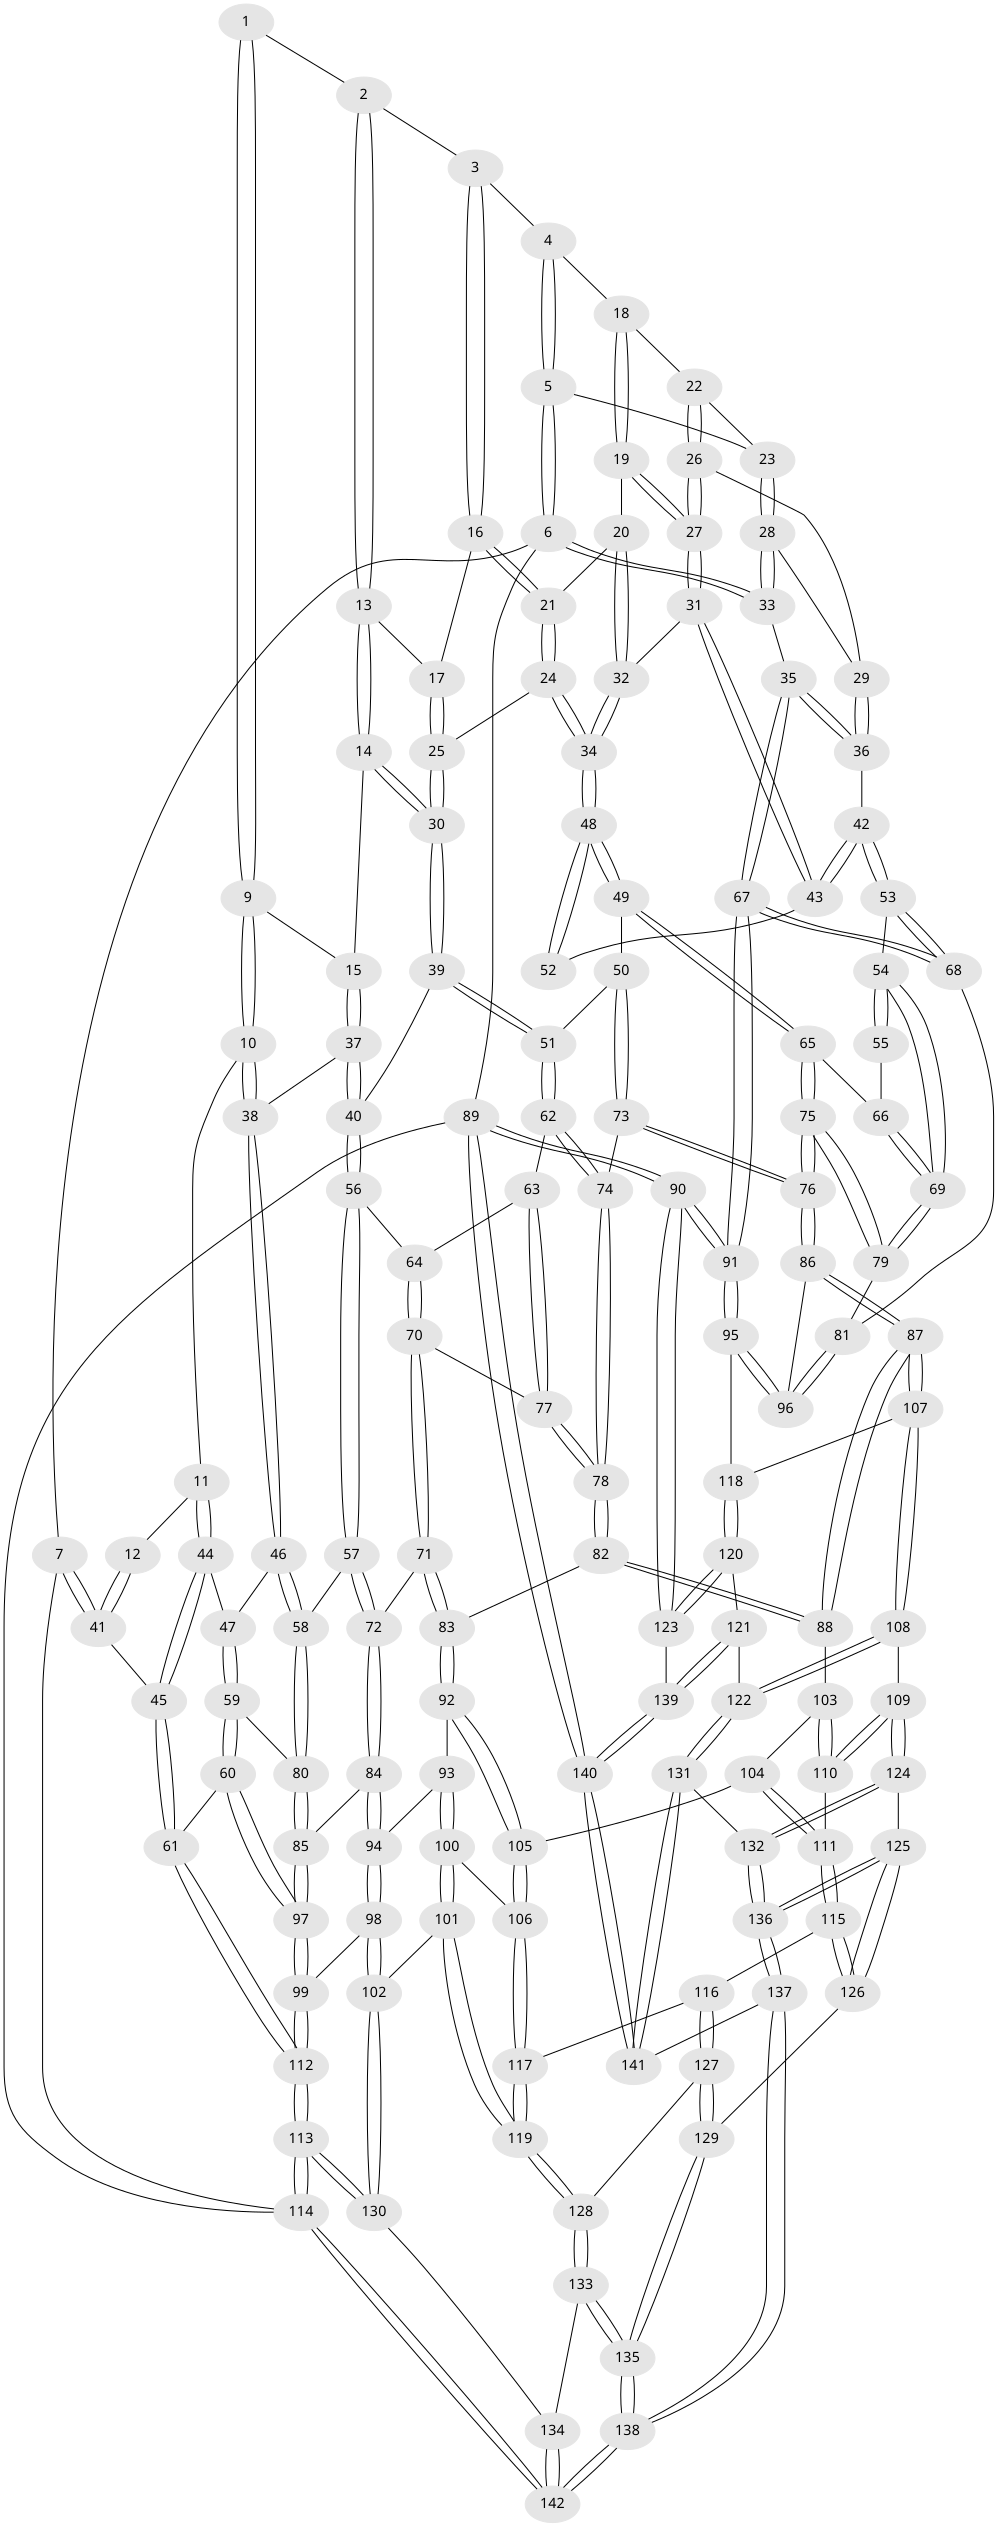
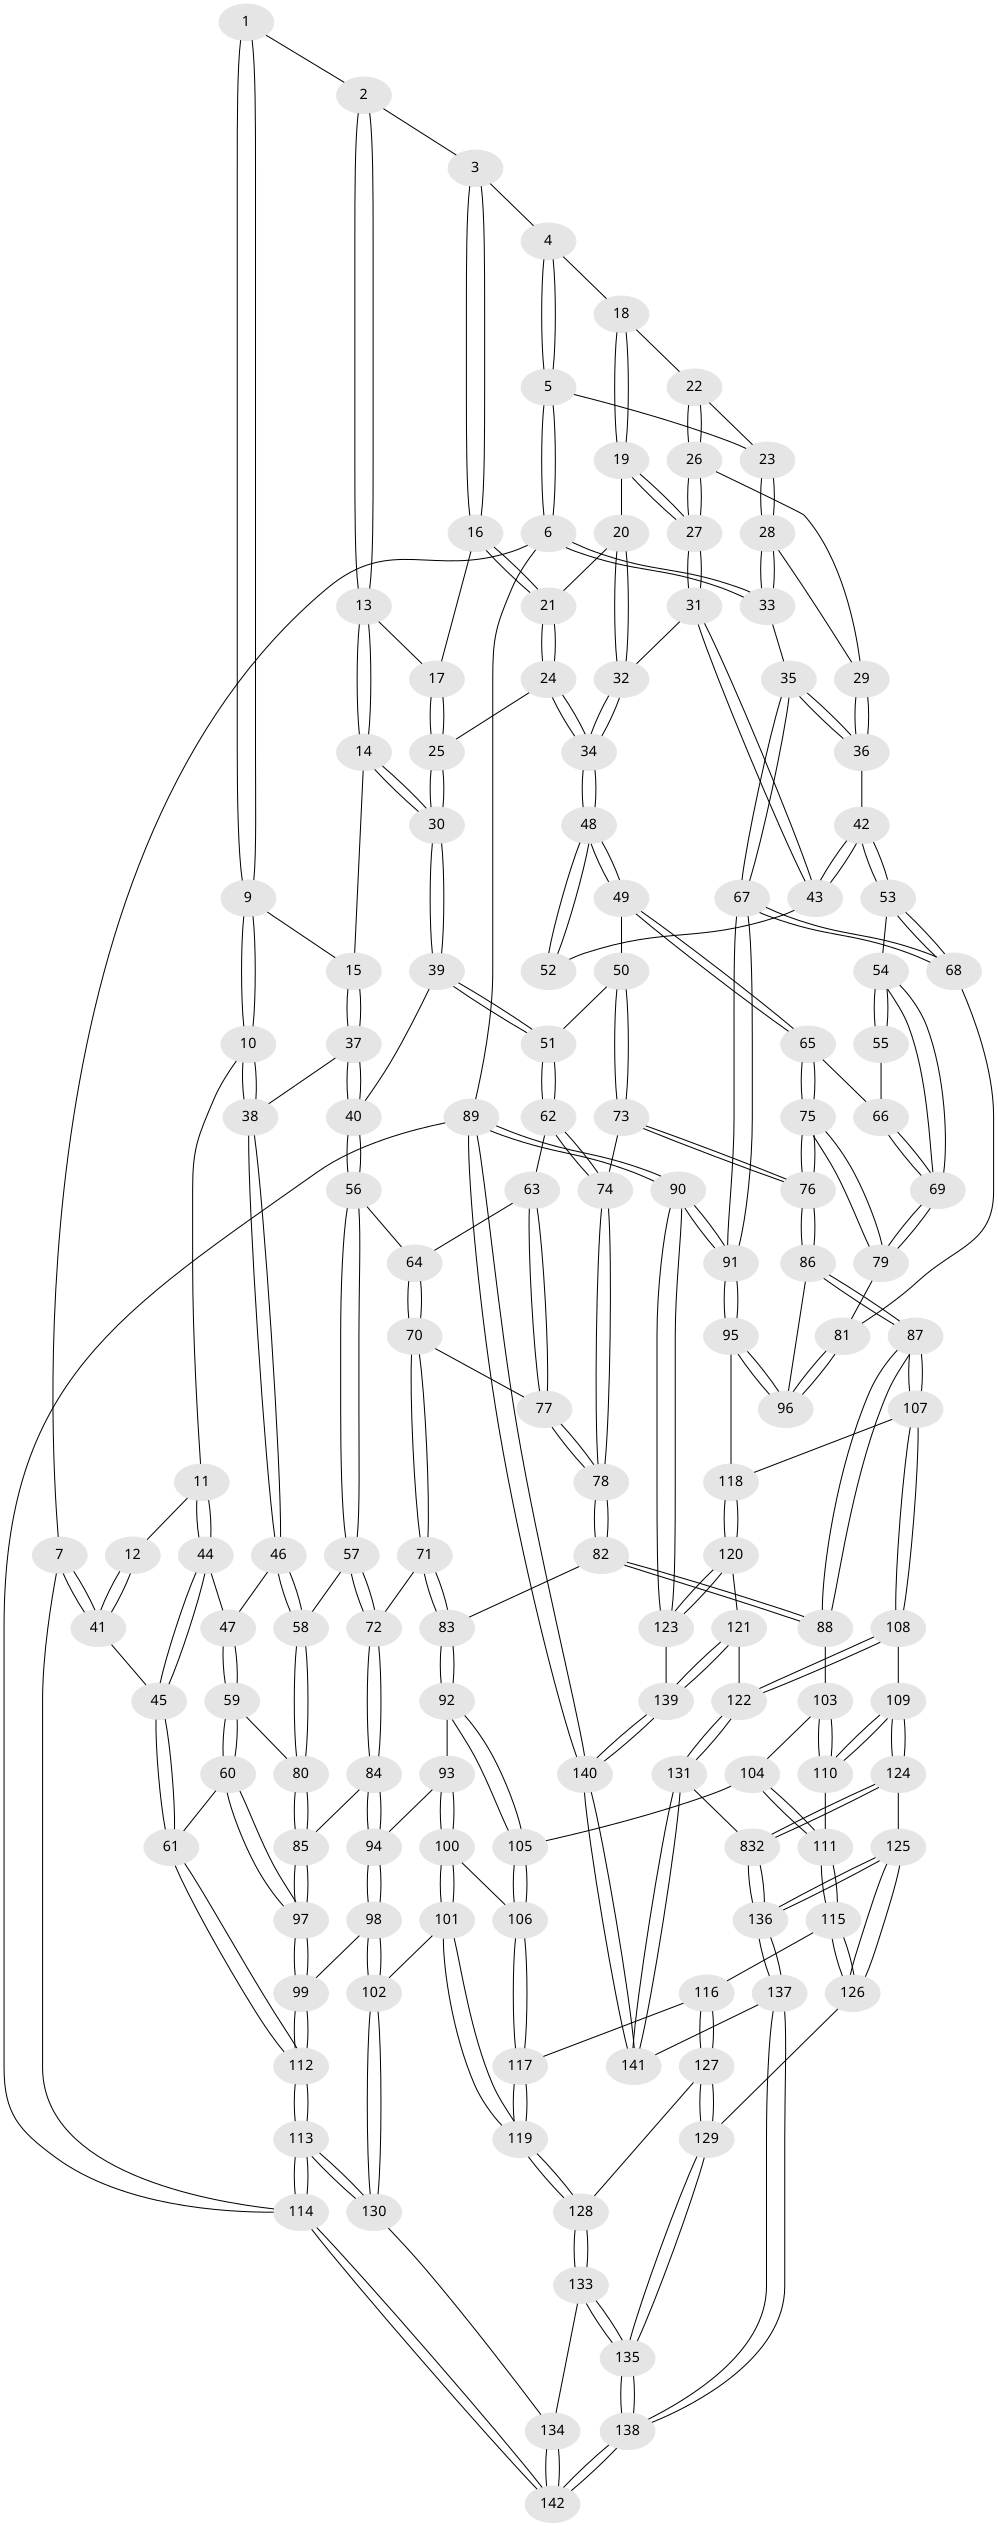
(752, 1847) -> (752, 1847)
